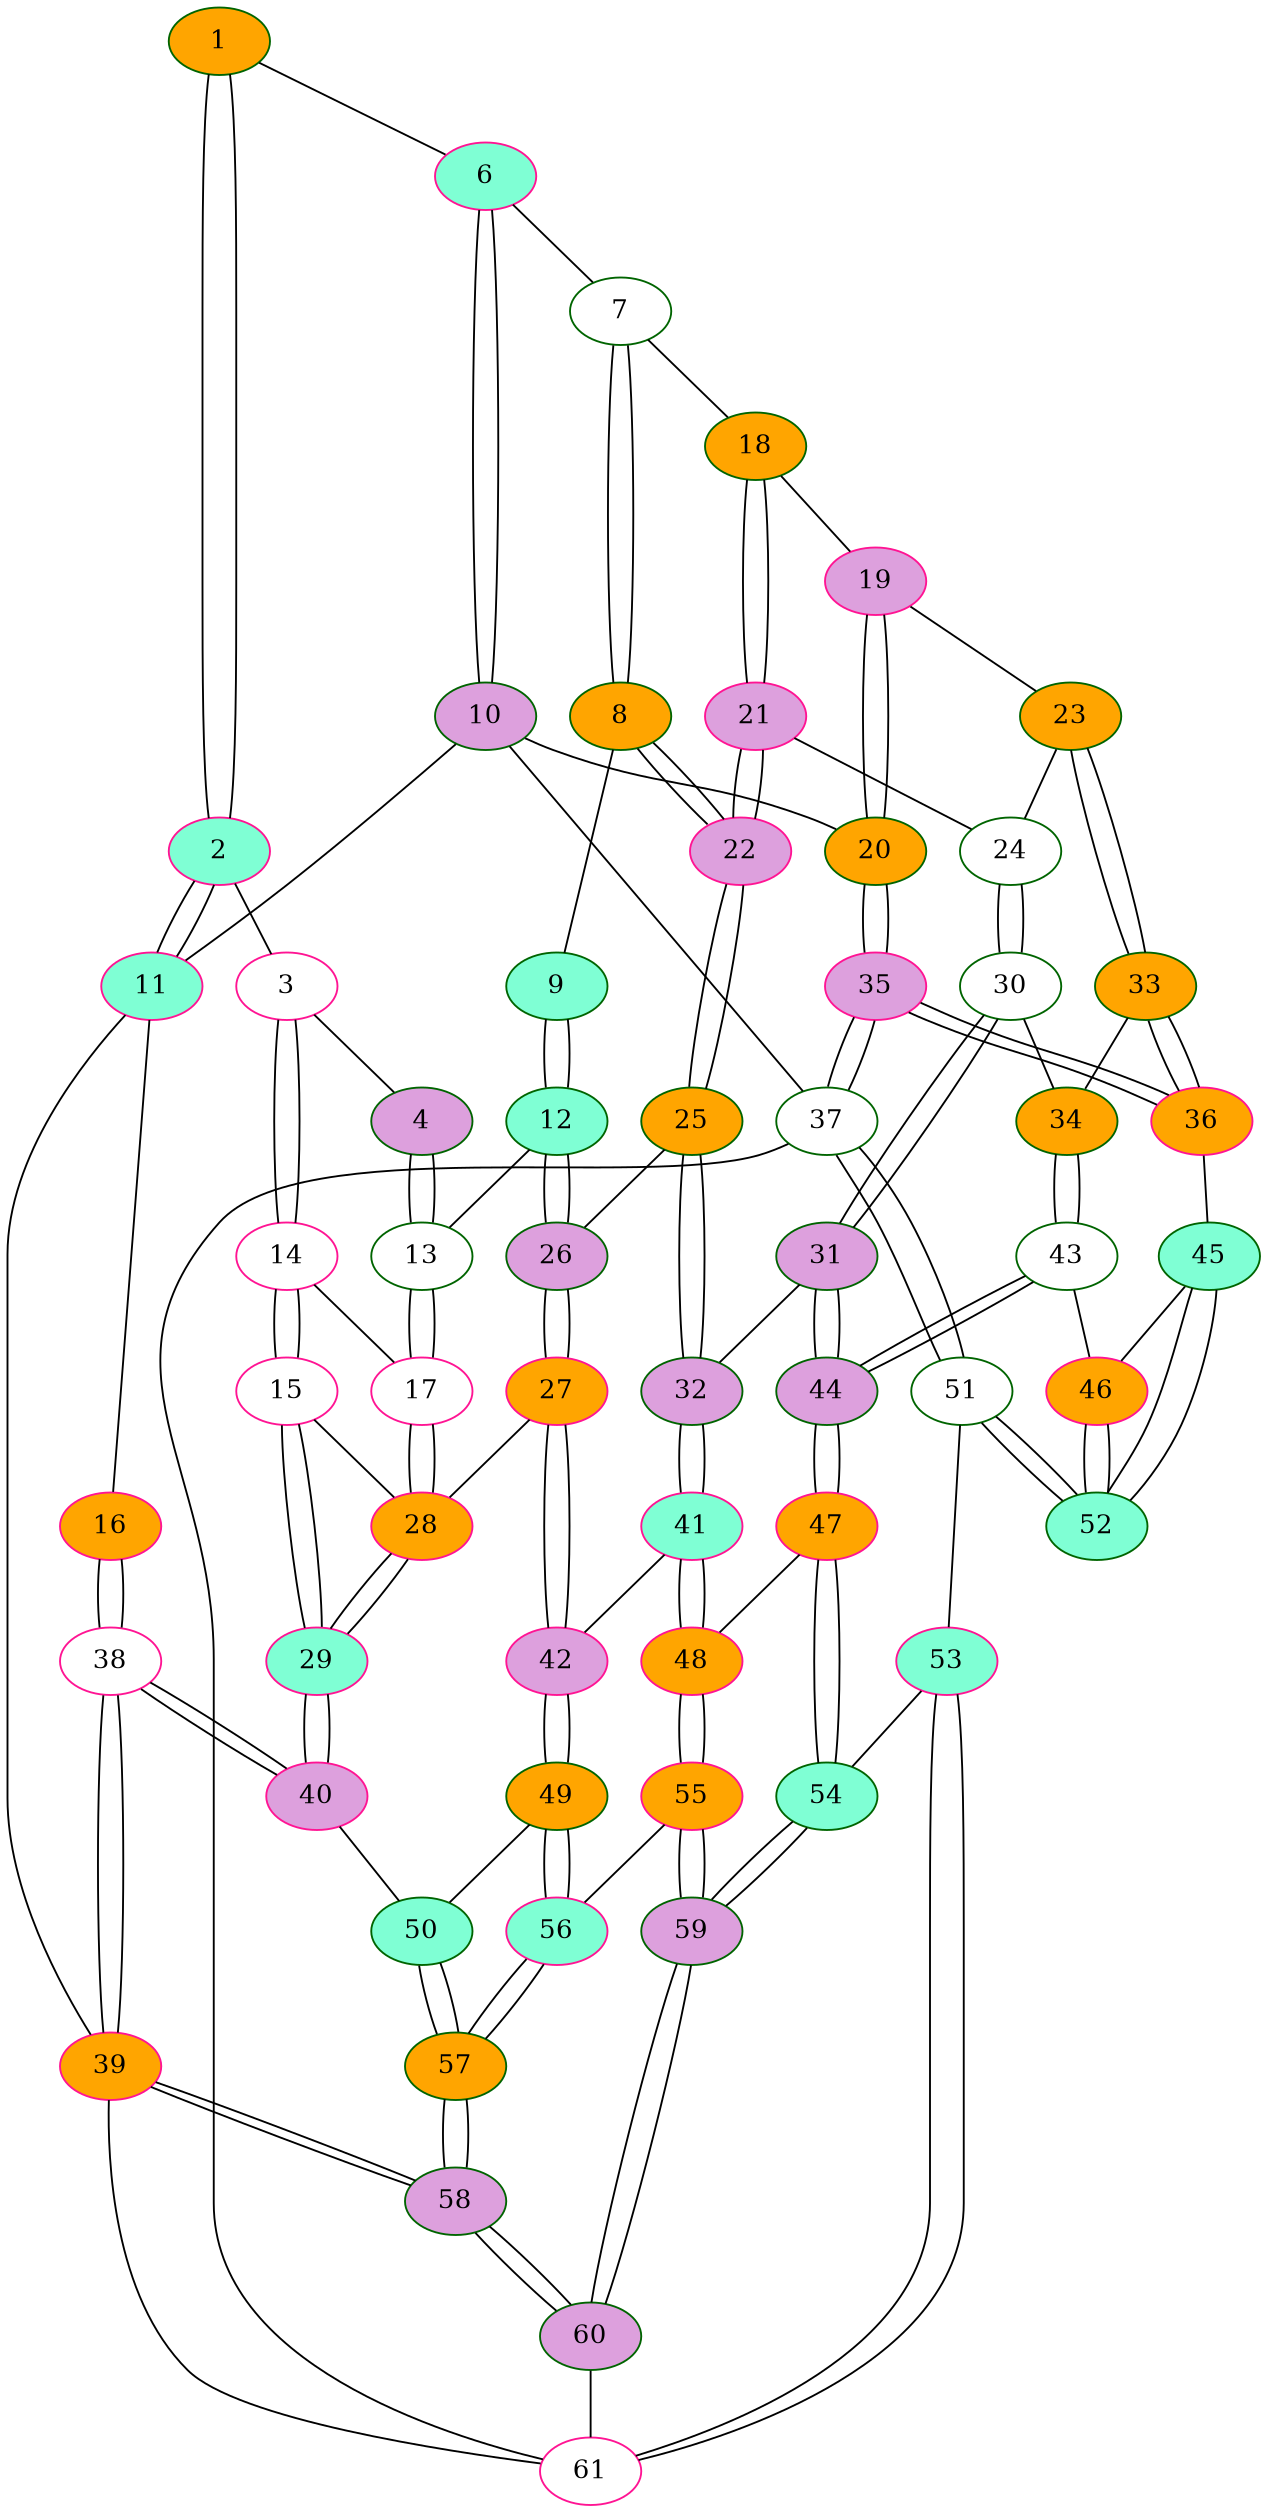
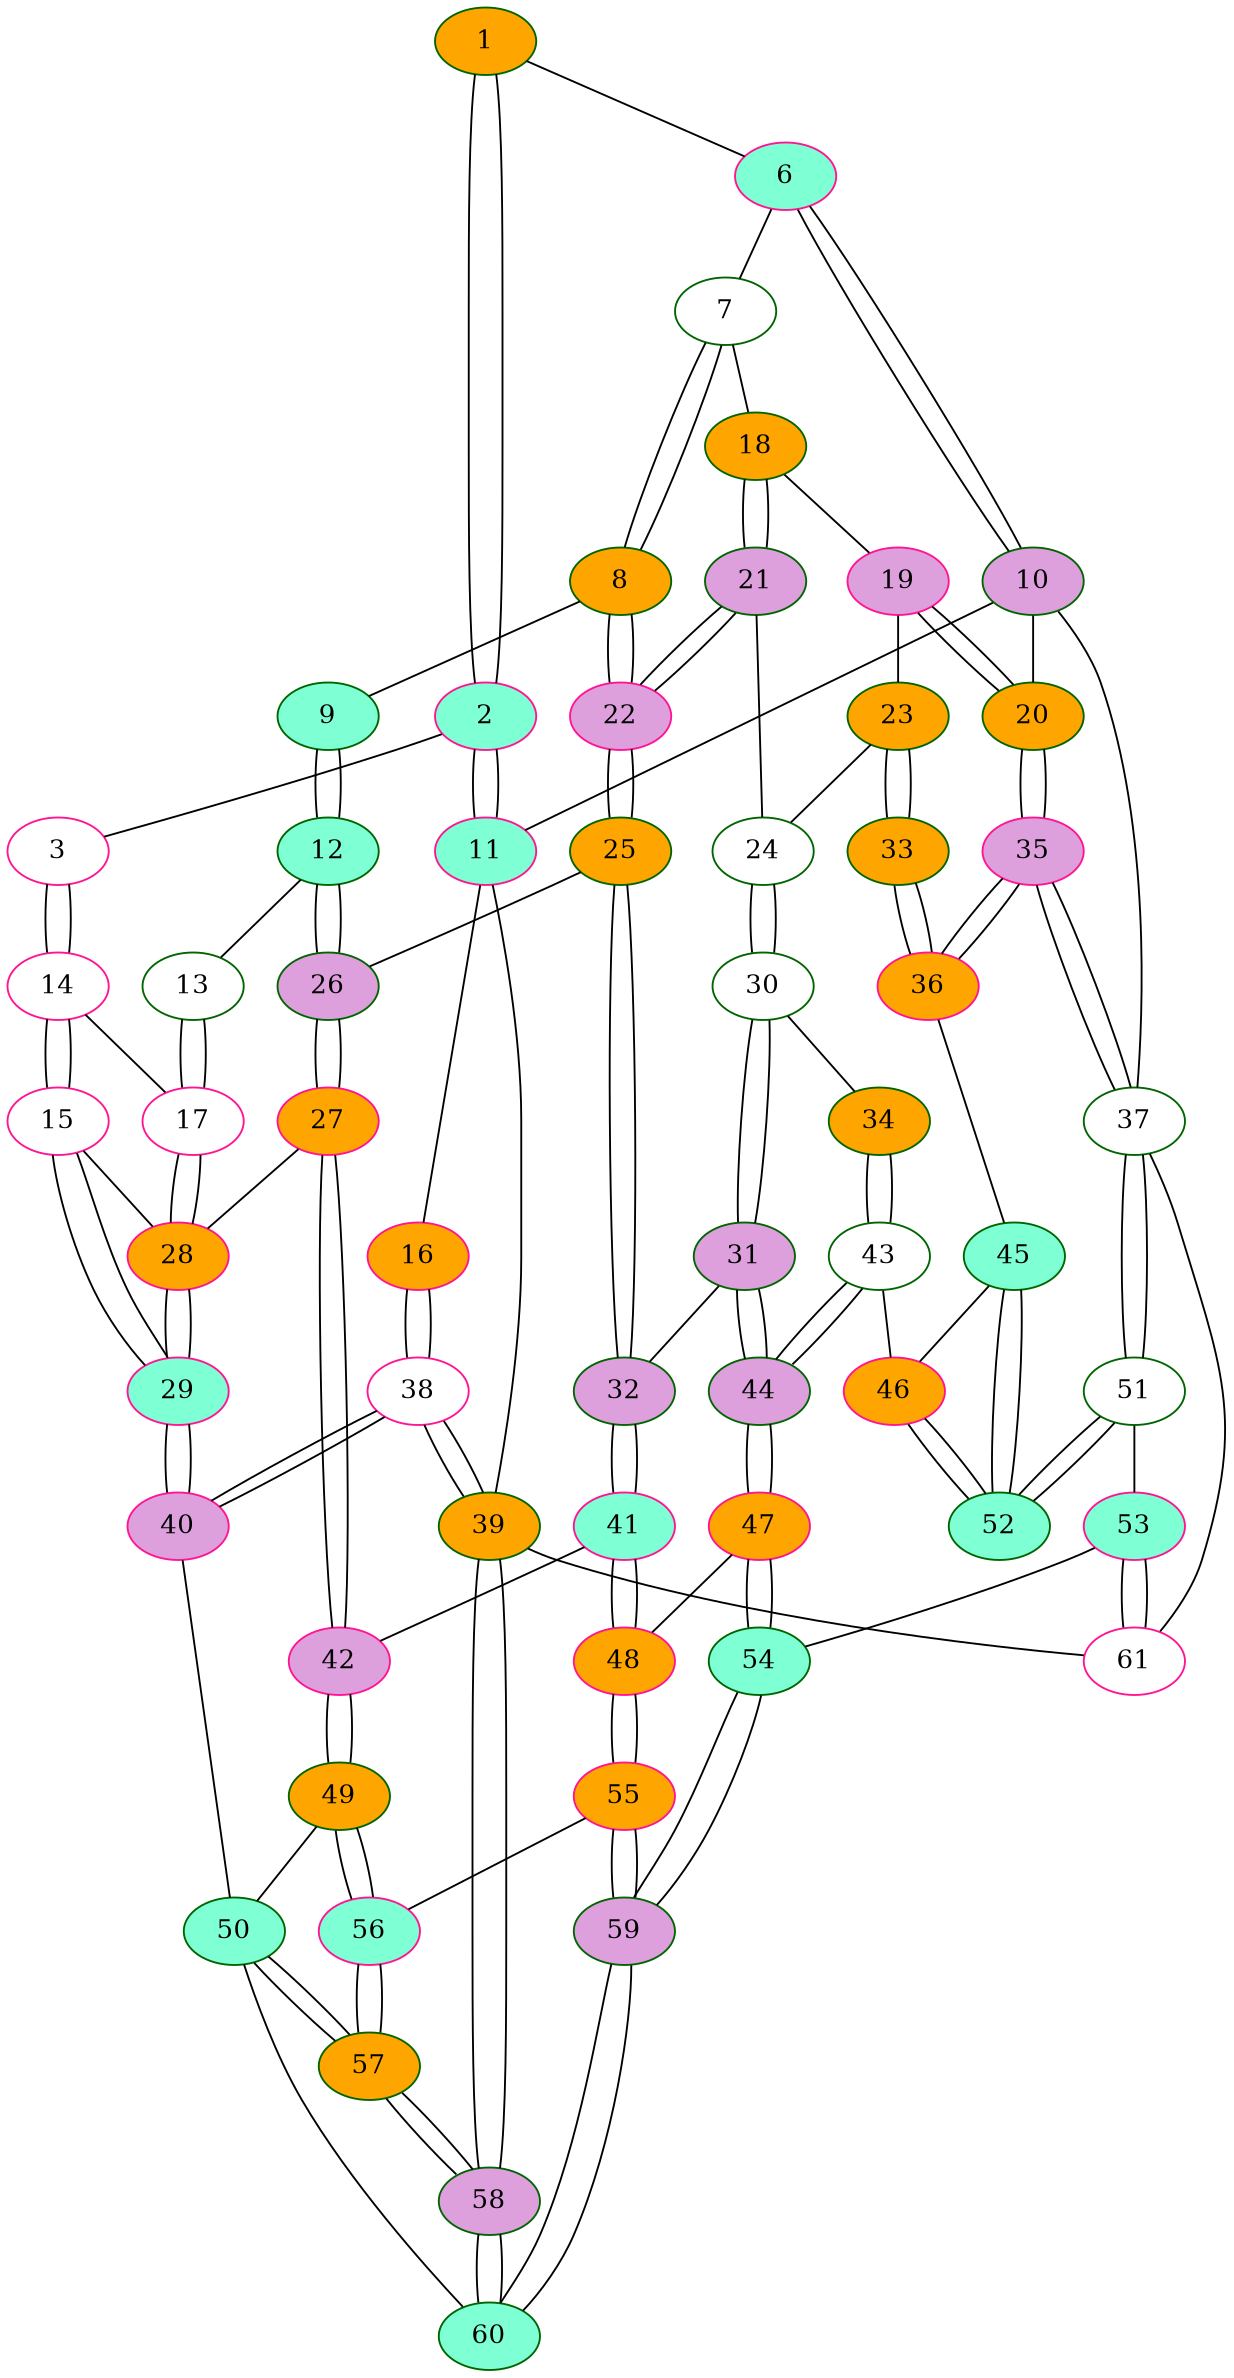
(756, 716) -> (756, 581)
(1106, 1053) -> none
(422, 1121) -> none
(111, 2066) -> (489, 1526)
(591, 2336) -> (489, 2336)
(591, 2404) -> (333, 2148)
